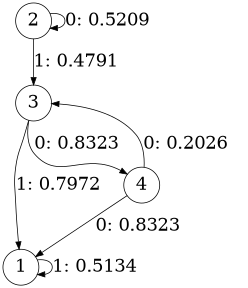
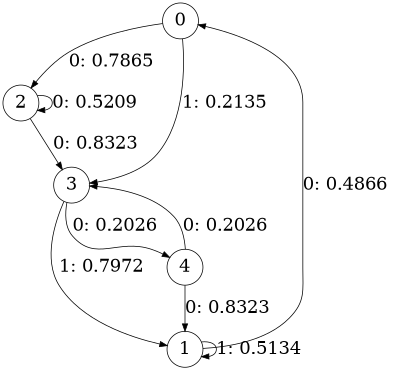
none -> (181, 21)
(84, 62) -> (104, 144)
(85, 144) -> (123, 226)
